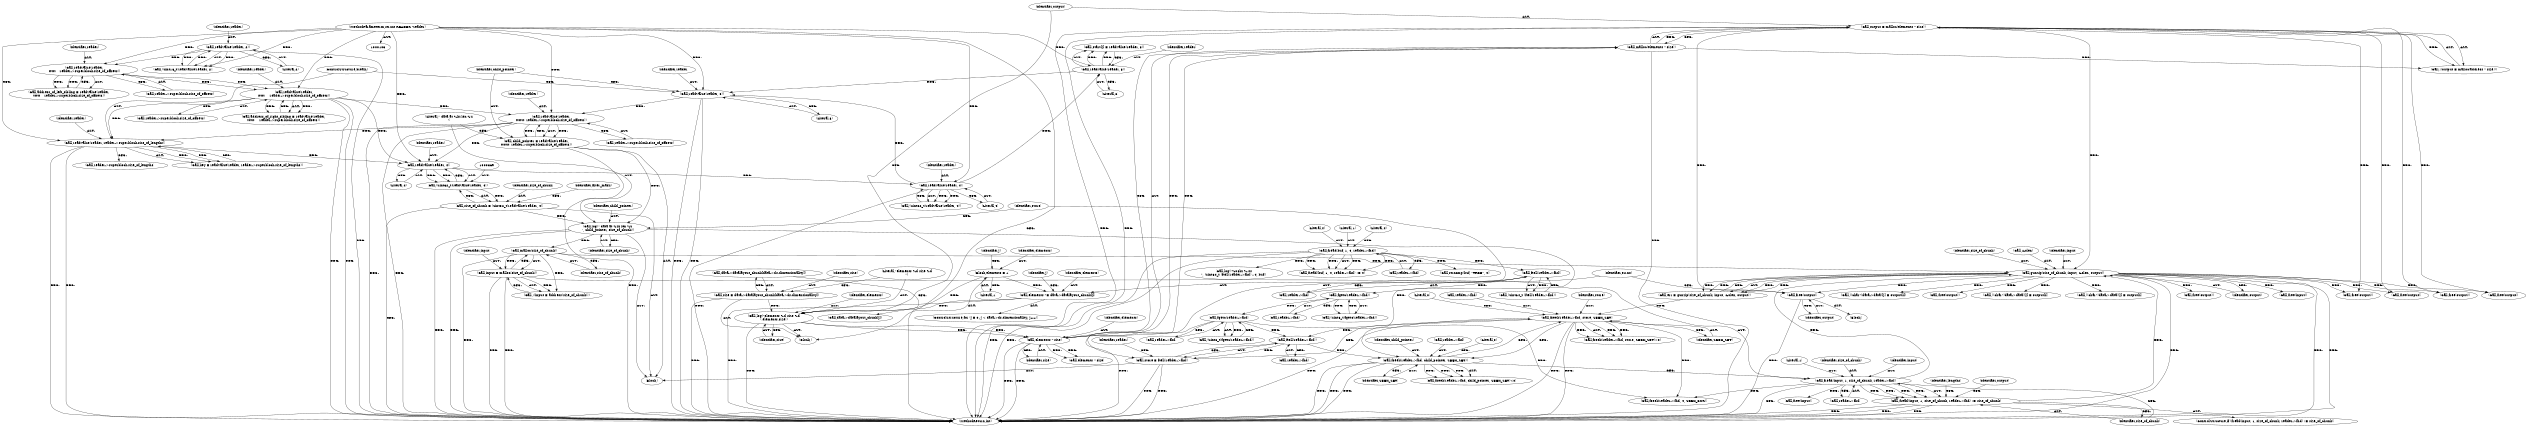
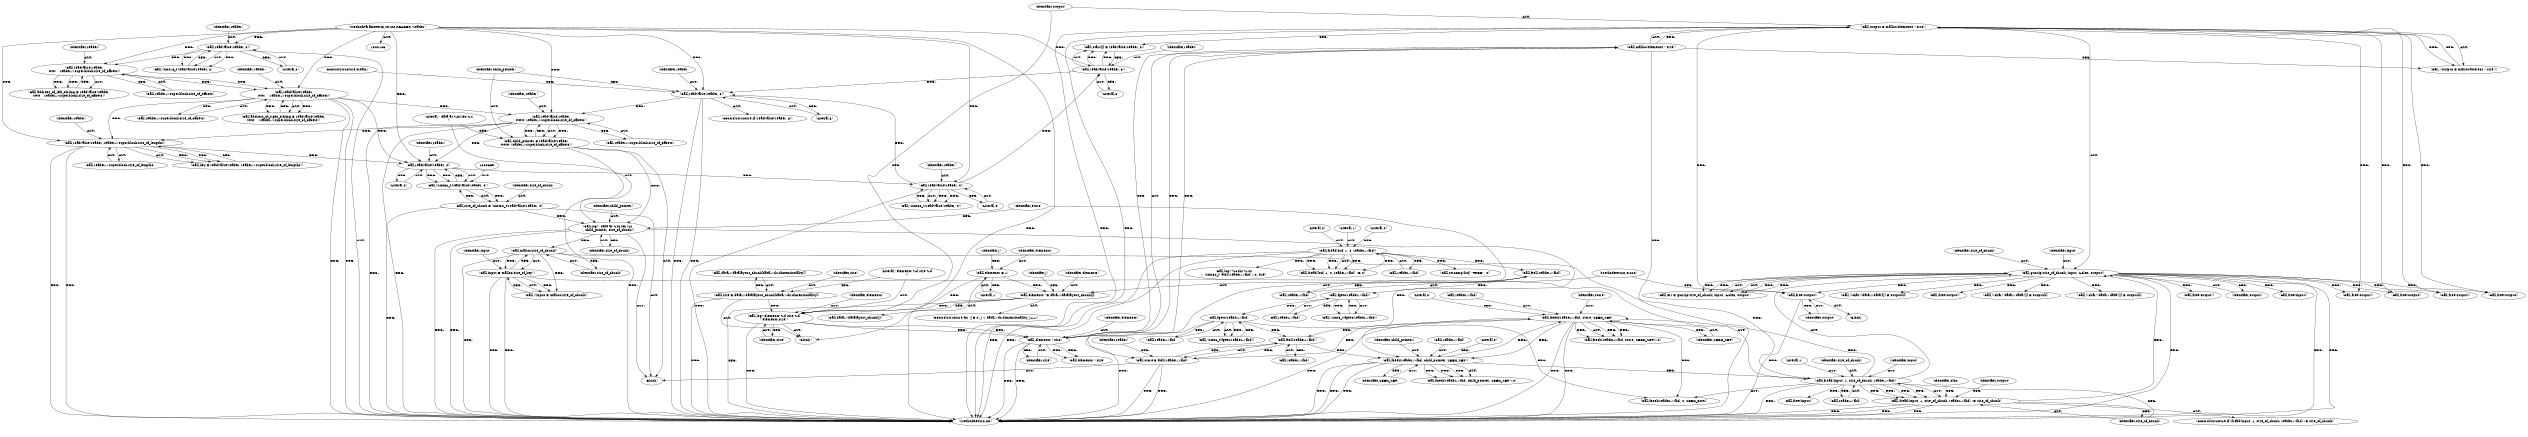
(1748, 31) -> (1497, 31)
(276, 46) -> (264, 34)
(2451, 47) -> (2451, 47)
(203, 58) -> (203, 58)
(2087, 58) -> (2087, 58)
(8, 82) -> (8, 82)
(197, 104) -> (107, 156)
none -> (758, 119)
(123, 155) -> (123, 155)
(2095, 155) -> (2095, 155)
(593, 186) -> none
(1031, 228) -> (1031, 228)
(362, 241) -> (362, 241)
(2023, 251) -> none
(1283, 257) -> (1217, 256)
(507, 273) -> (507, 273)
(992, 273) -> (992, 273)
(1618, 273) -> (1618, 273)
(1740, 285) -> (1740, 285)
(881, 286) -> (952, 306)
(557, 295) -> (557, 295)
(1528, 295) -> none
(1642, 307) -> (1771, 333)
(391, 318) -> (391, 318)
(1815, 330) -> (1815, 330)
(469, 340) -> (469, 340)
(1351, 340) -> (1351, 340)
(1523, 340) -> (1523, 340)
(1544, 340) -> (1544, 340)
(733, 361) -> (733, 361)
(1946, 381) -> (1946, 381)
(1755, 391) -> (1755, 391)
(1771, 401) -> (1771, 401)
